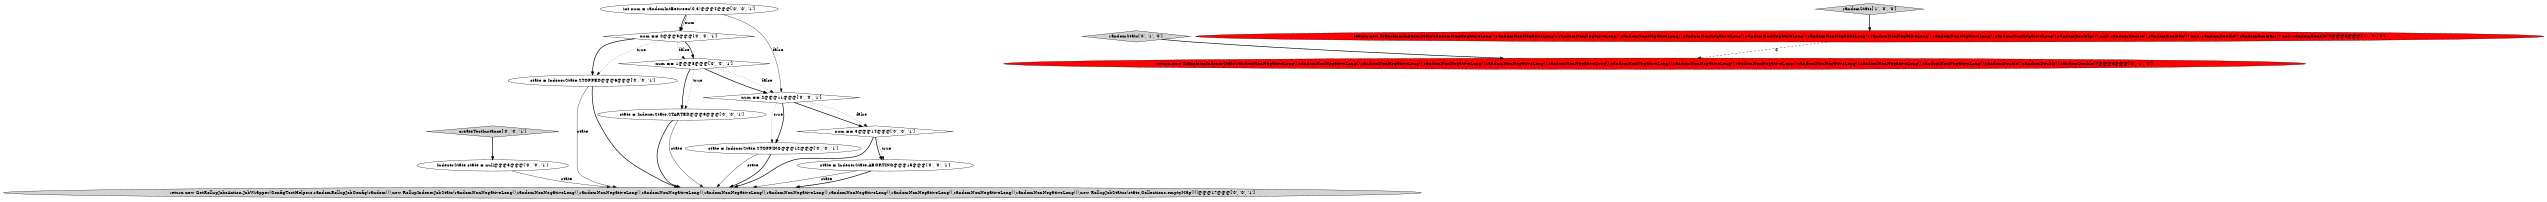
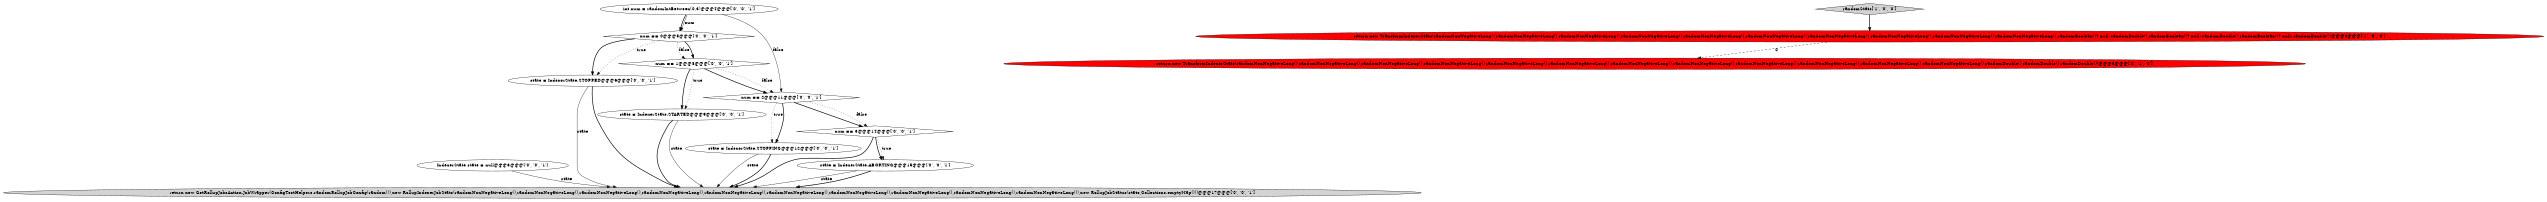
(1136, 36) -> none
(493, 132) -> none
